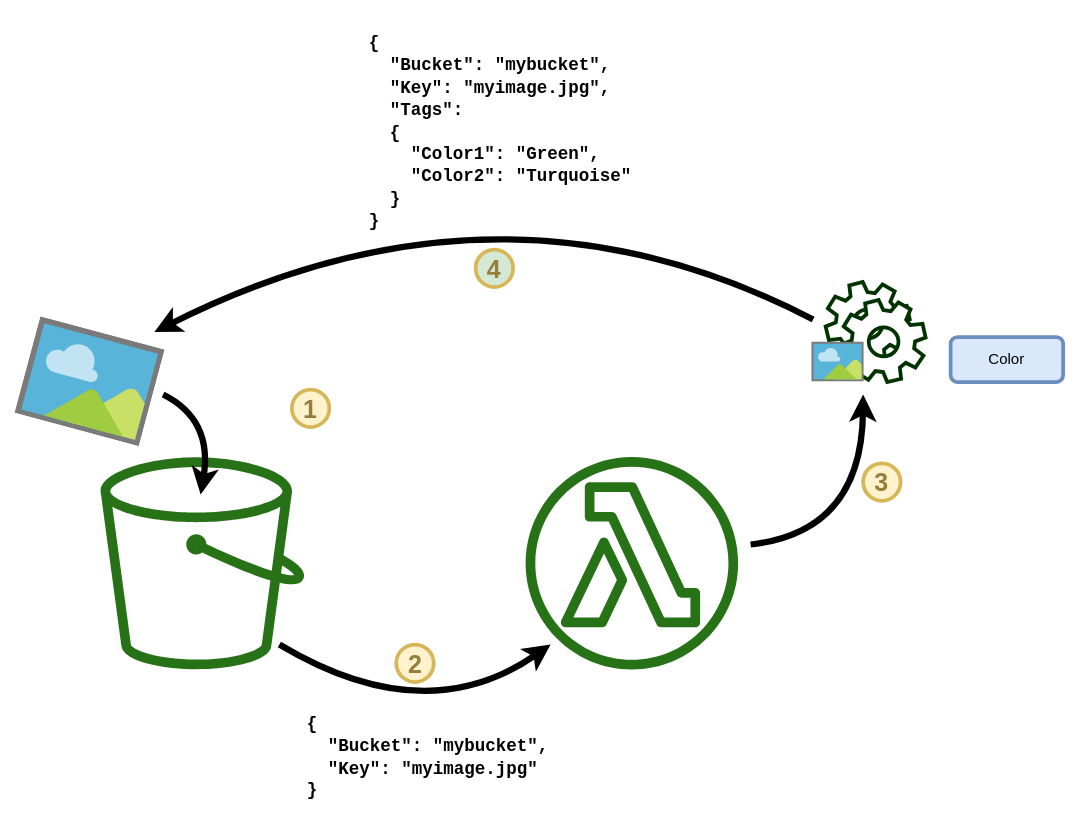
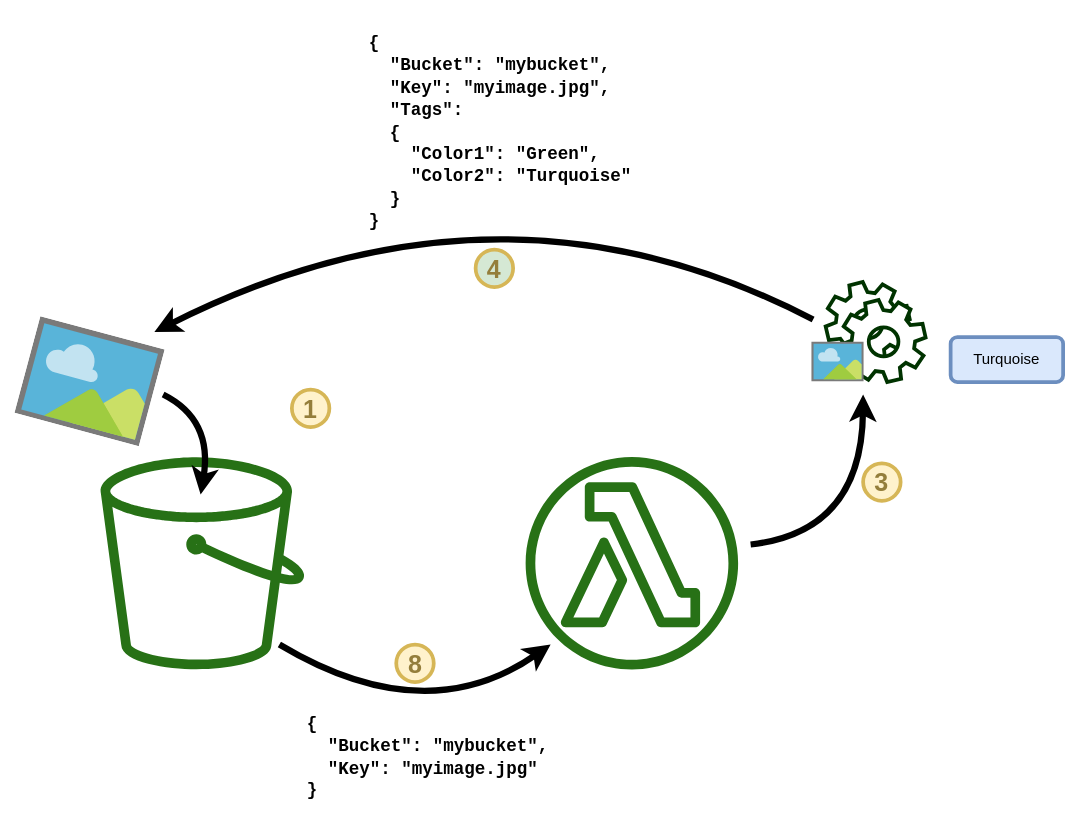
(1007, 359) -> (1007, 359)
(416, 663) -> (416, 663)
